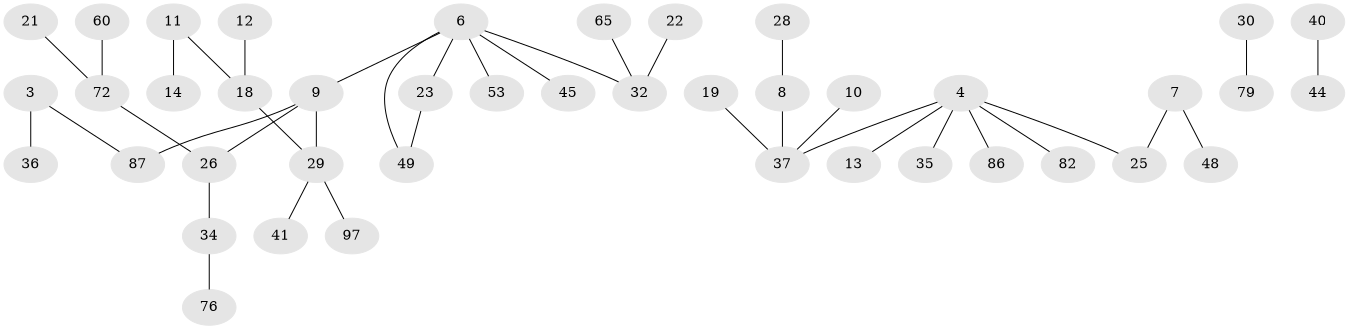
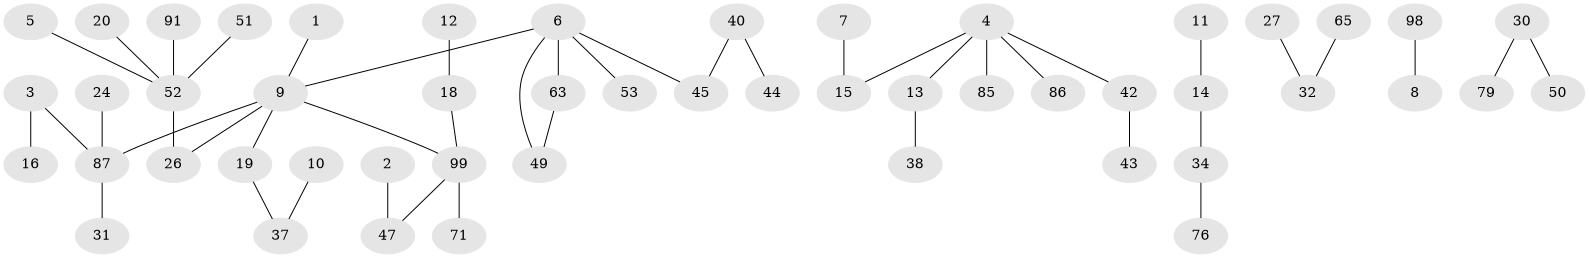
(31, 22) -> (174, 22)
none -> (31, 22)
(102, 22) -> (102, 22)
none -> (245, 22)
none -> (316, 22)
(675, 22) -> (1272, 22)
(782, 22) -> (1415, 22)
(552, 55) -> none
(209, 57) -> none
none -> (719, 58)
none -> (102, 93)
(102, 93) -> (174, 93)
(425, 93) -> (558, 93)
none -> (1558, 93)
(870, 126) -> none
none -> (263, 129)
(782, 129) -> none
(31, 165) -> (31, 165)
(316, 165) -> (459, 165)
none -> (388, 165)
none -> (915, 165)
(925, 165) -> (987, 93)
(1068, 165) -> (1130, 93)
none -> (1130, 165)
(1139, 165) -> (844, 93)
(1211, 165) -> none
(209, 200) -> (1201, 129)
none -> (102, 236)
(281, 236) -> (459, 236)
(352, 236) -> (388, 236)
